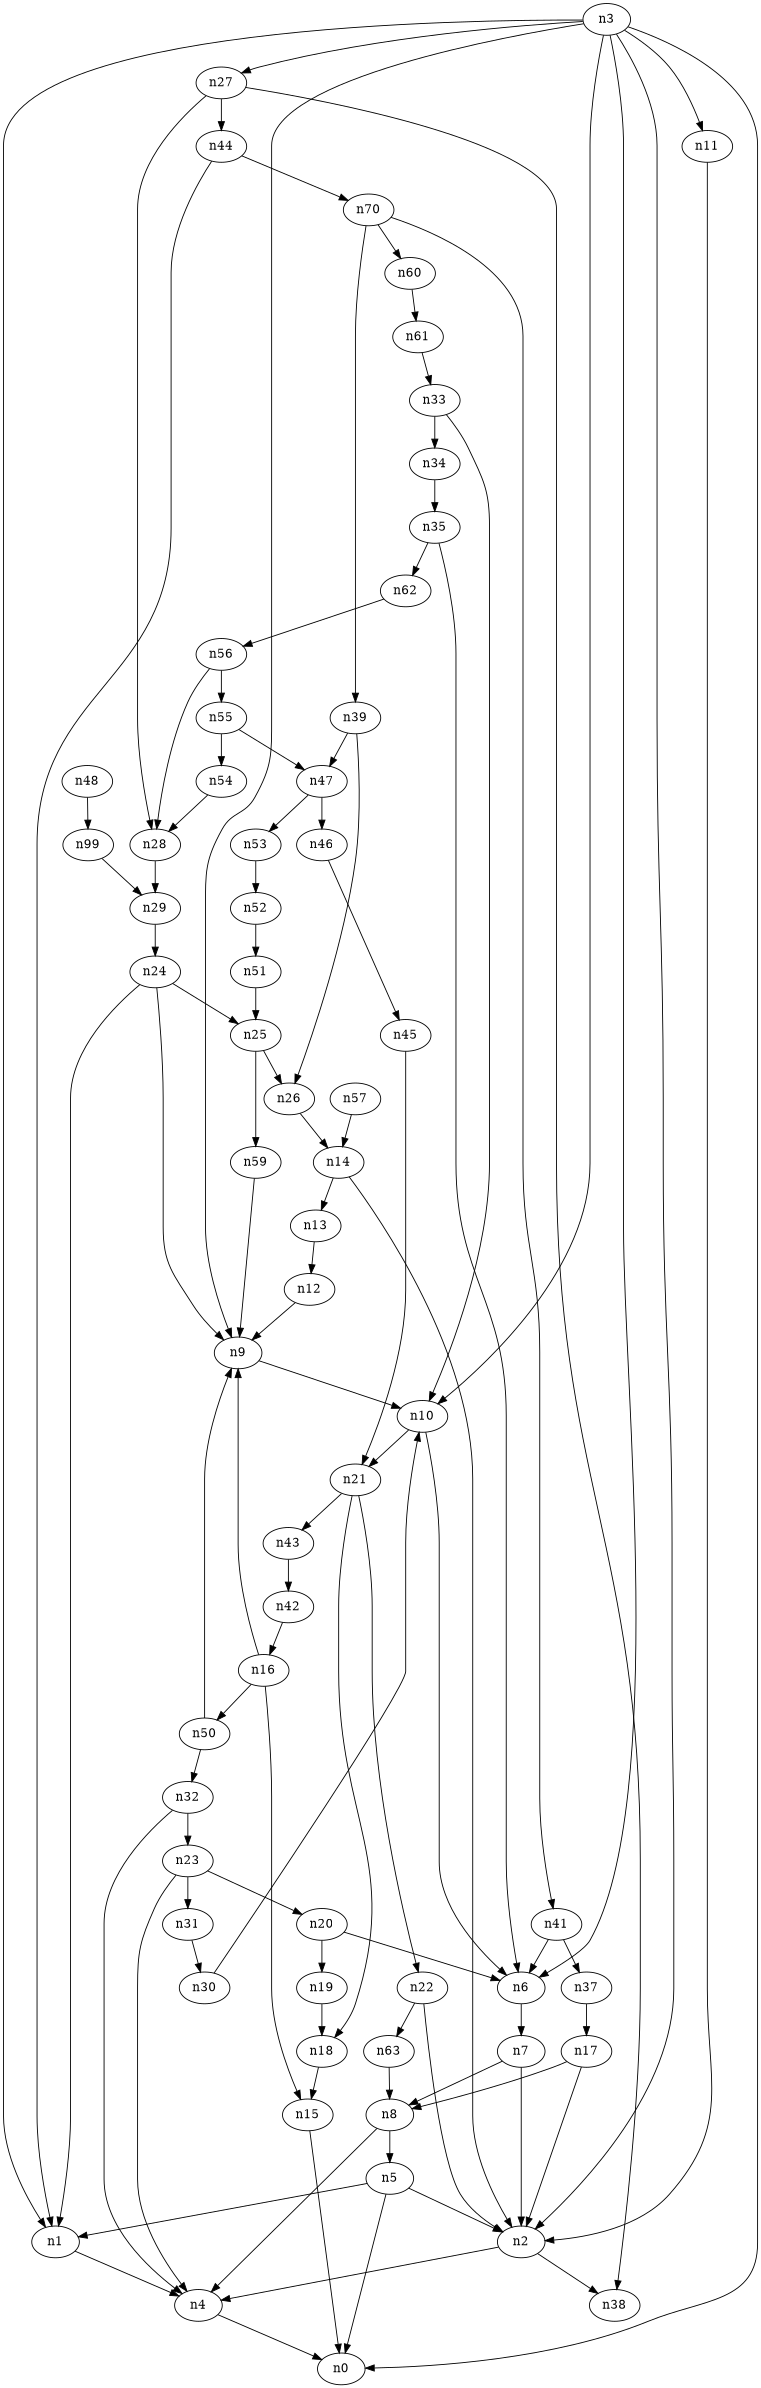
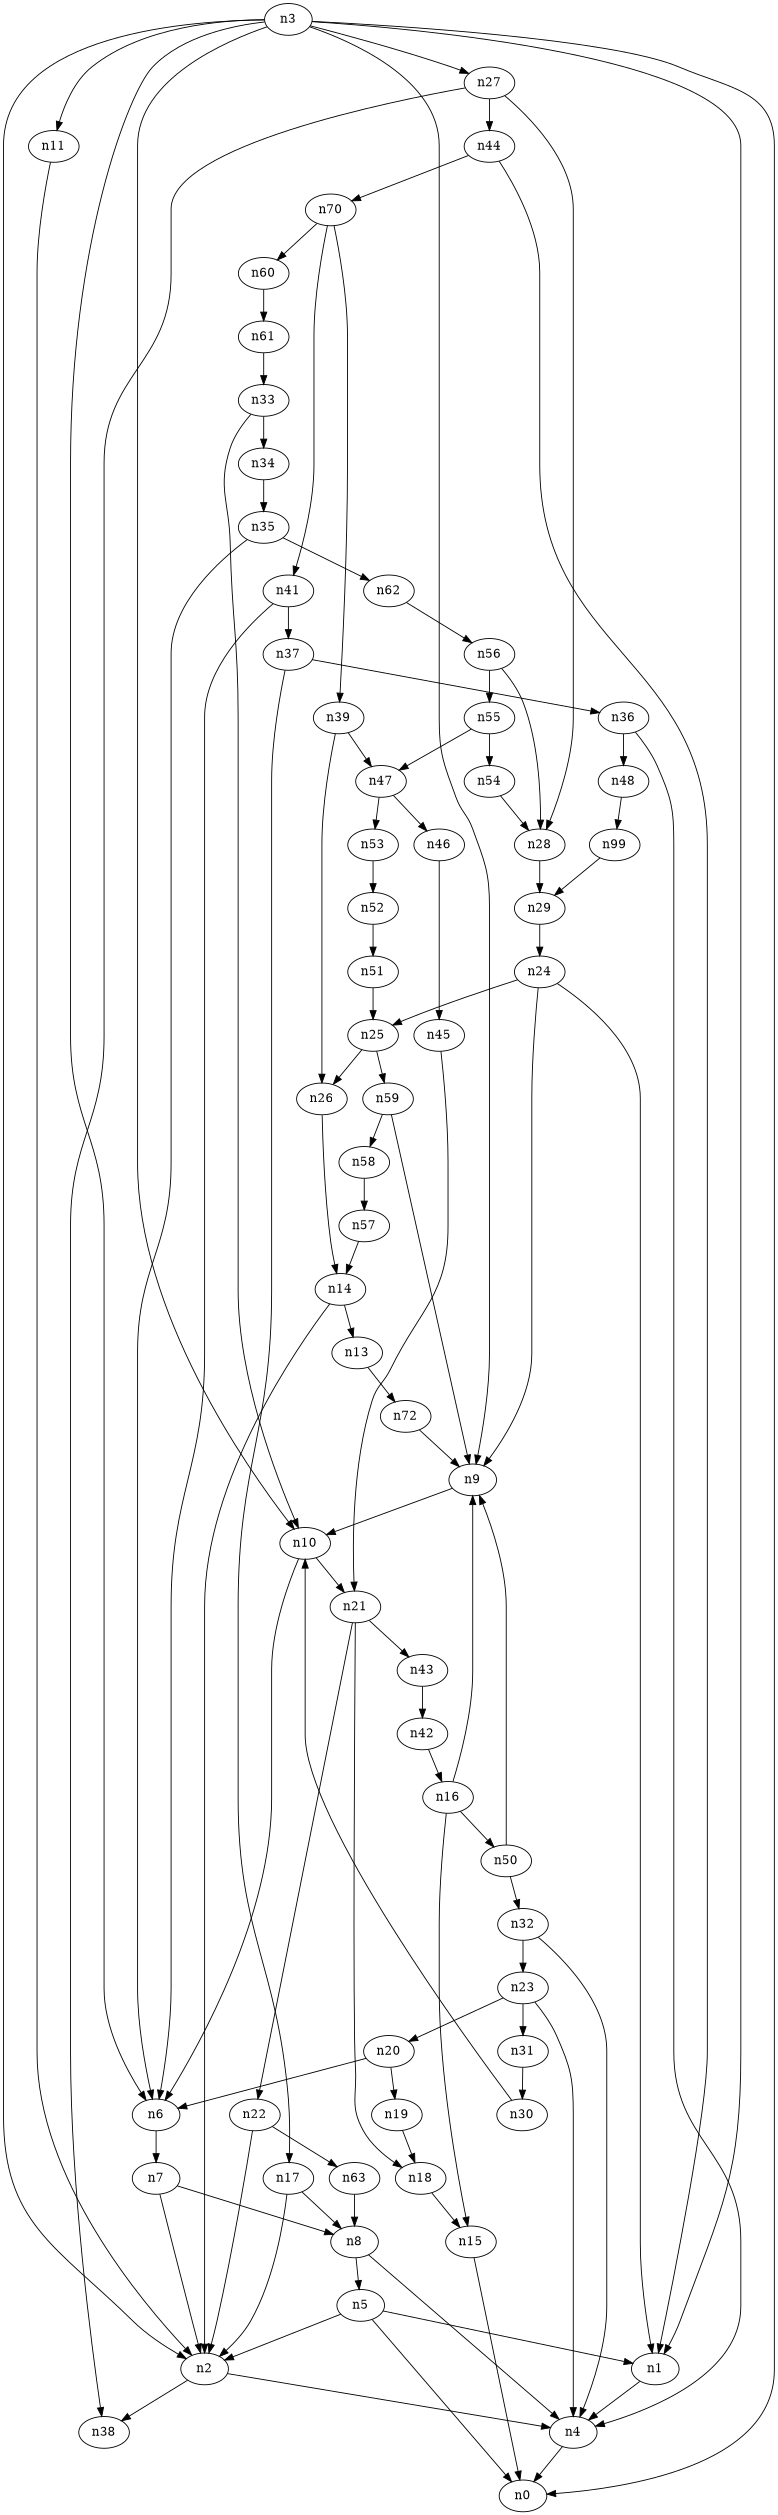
none -> (624, 718)
none -> (364, 1162)
(310, 1289) -> (406, 1416)
